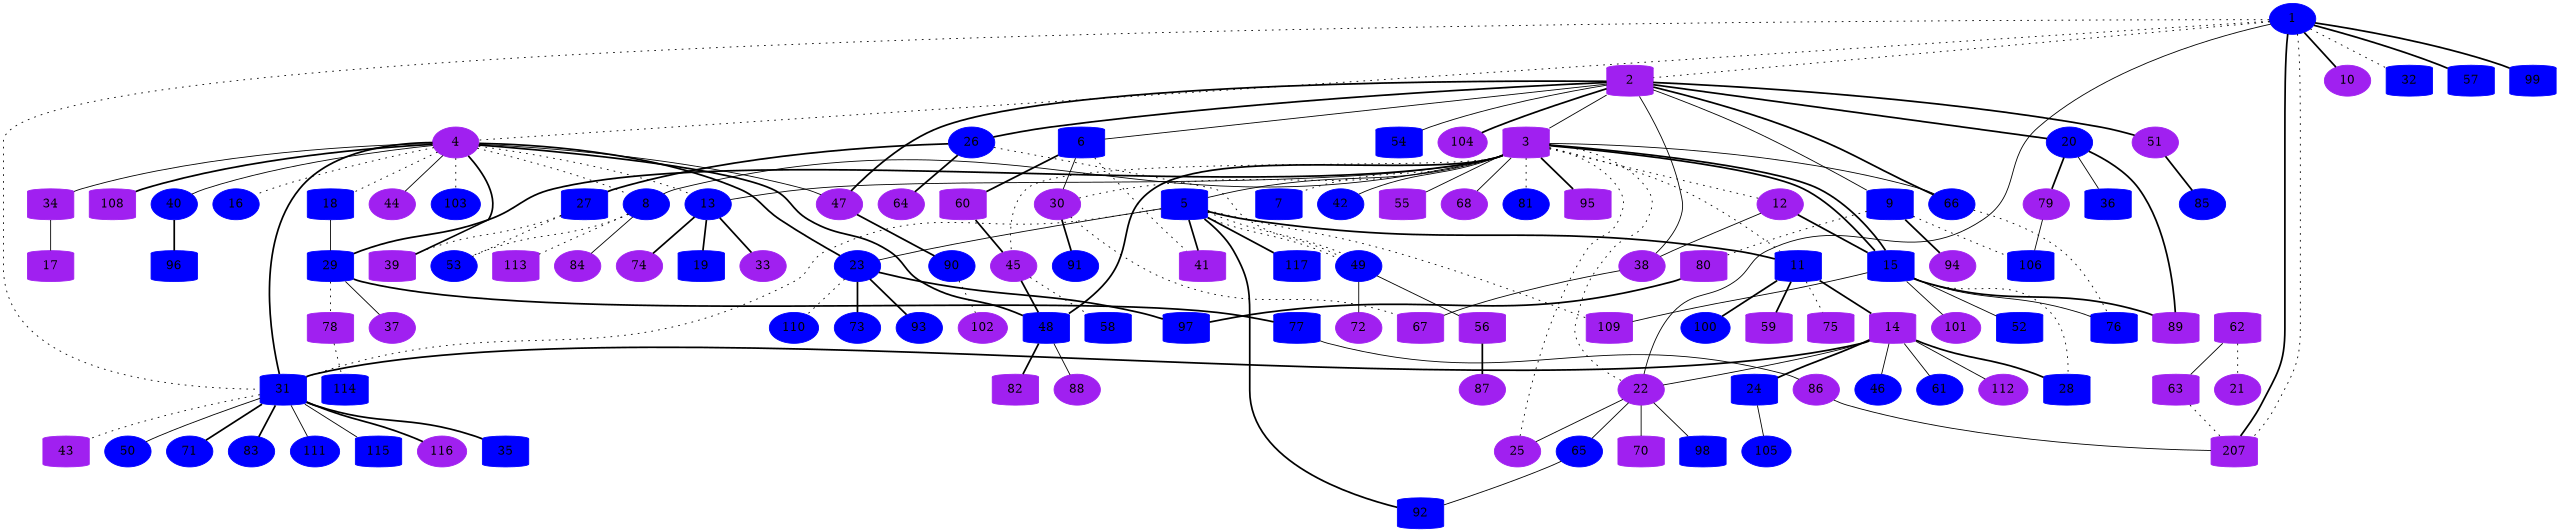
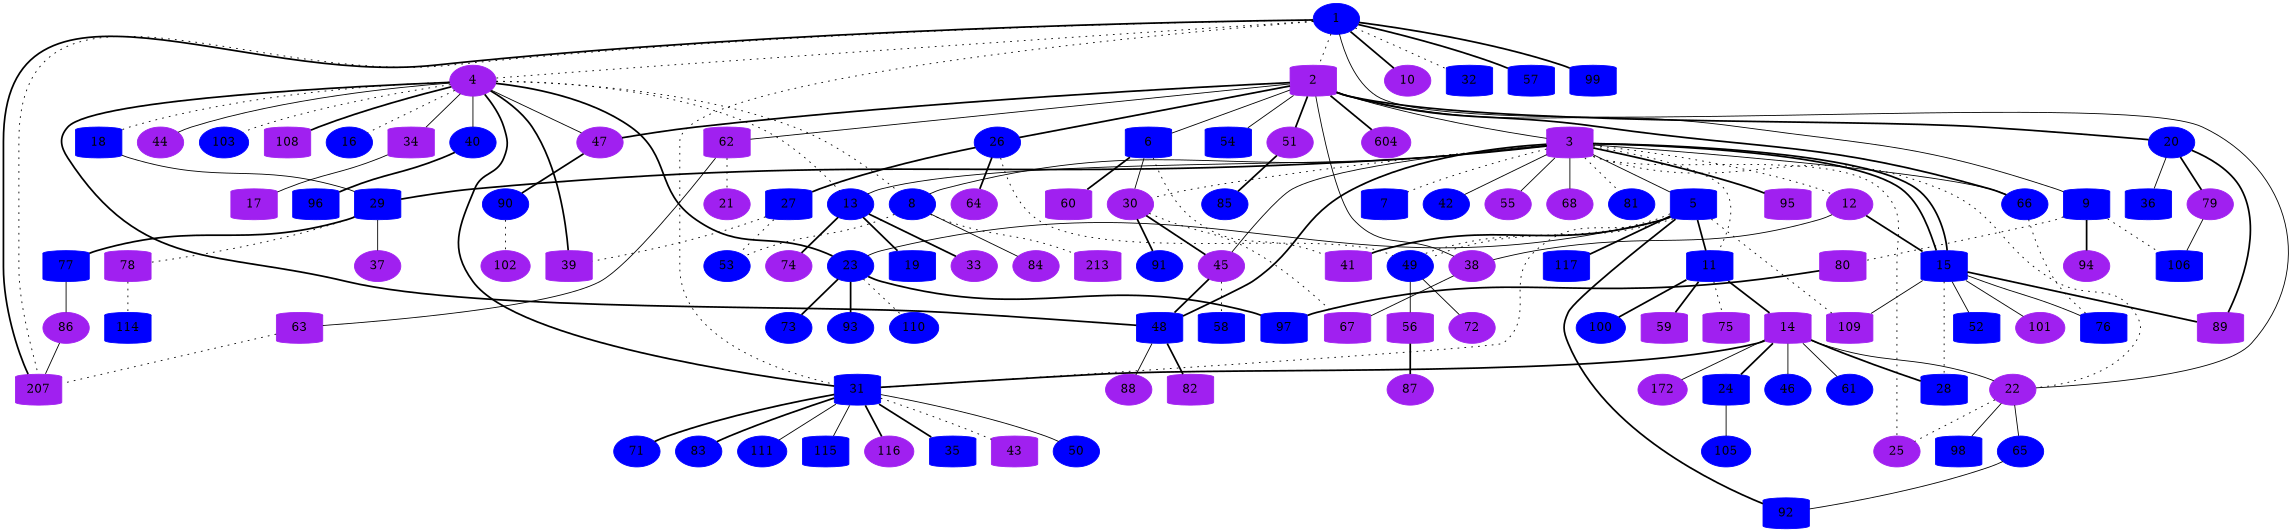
none -> (1020, 112)
(1463, 142) -> (1386, 142)
(1204, 167) -> (1349, 171)
(1403, 204) -> (1508, 204)
(986, 233) -> (1176, 235)
(516, 266) -> (1098, 266)
(2003, 390) -> (1663, 390)
(1579, 421) -> (1955, 421)
(1641, 451) -> none
